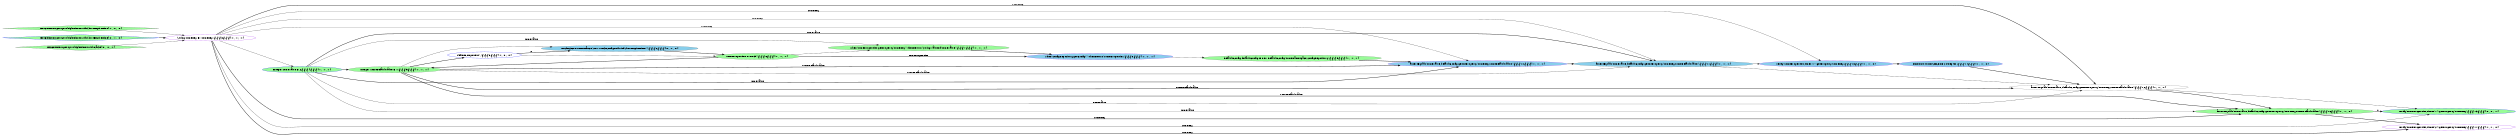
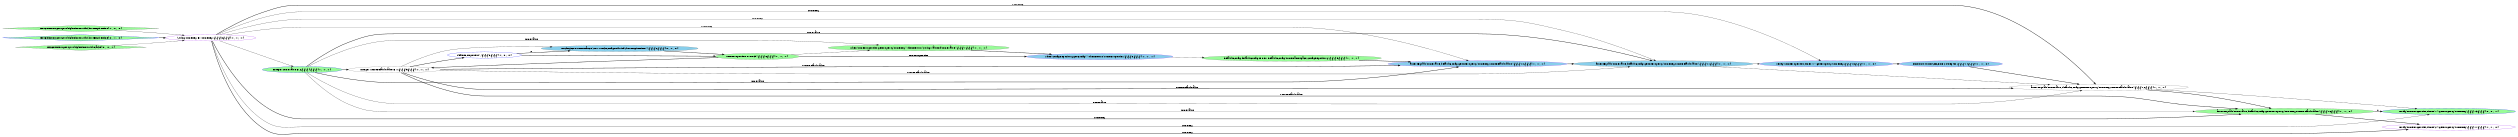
(618, 56) -> (618, 56)
(395, 70) -> (395, 70)
